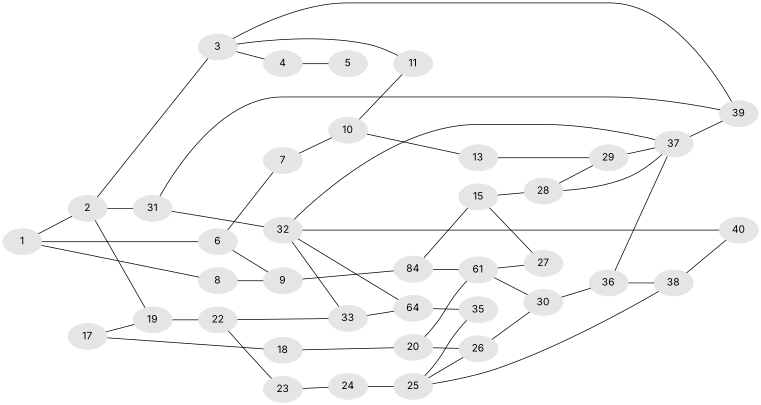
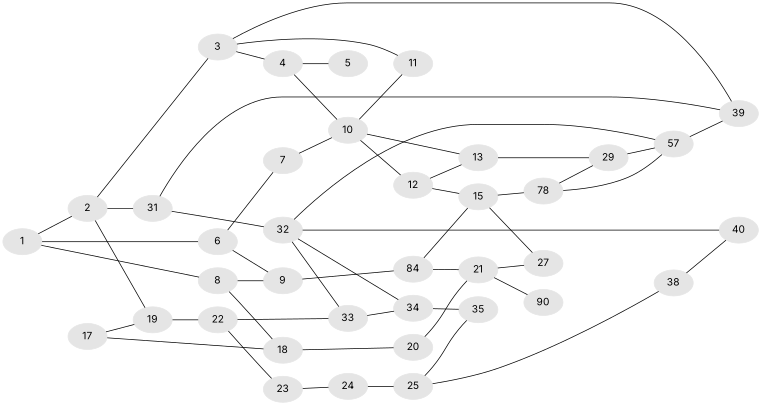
none -> (311, 93)
(674, 144) -> (674, 144)
none -> (413, 185)
(543, 191) -> (543, 191)
(478, 270) -> (478, 270)
(609, 283) -> none
(543, 302) -> (543, 302)
(413, 308) -> (413, 308)
none -> (250, 314)
(478, 349) -> none
